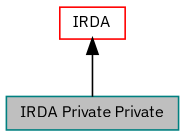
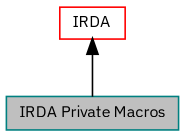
(92, 113) -> (92, 113)
